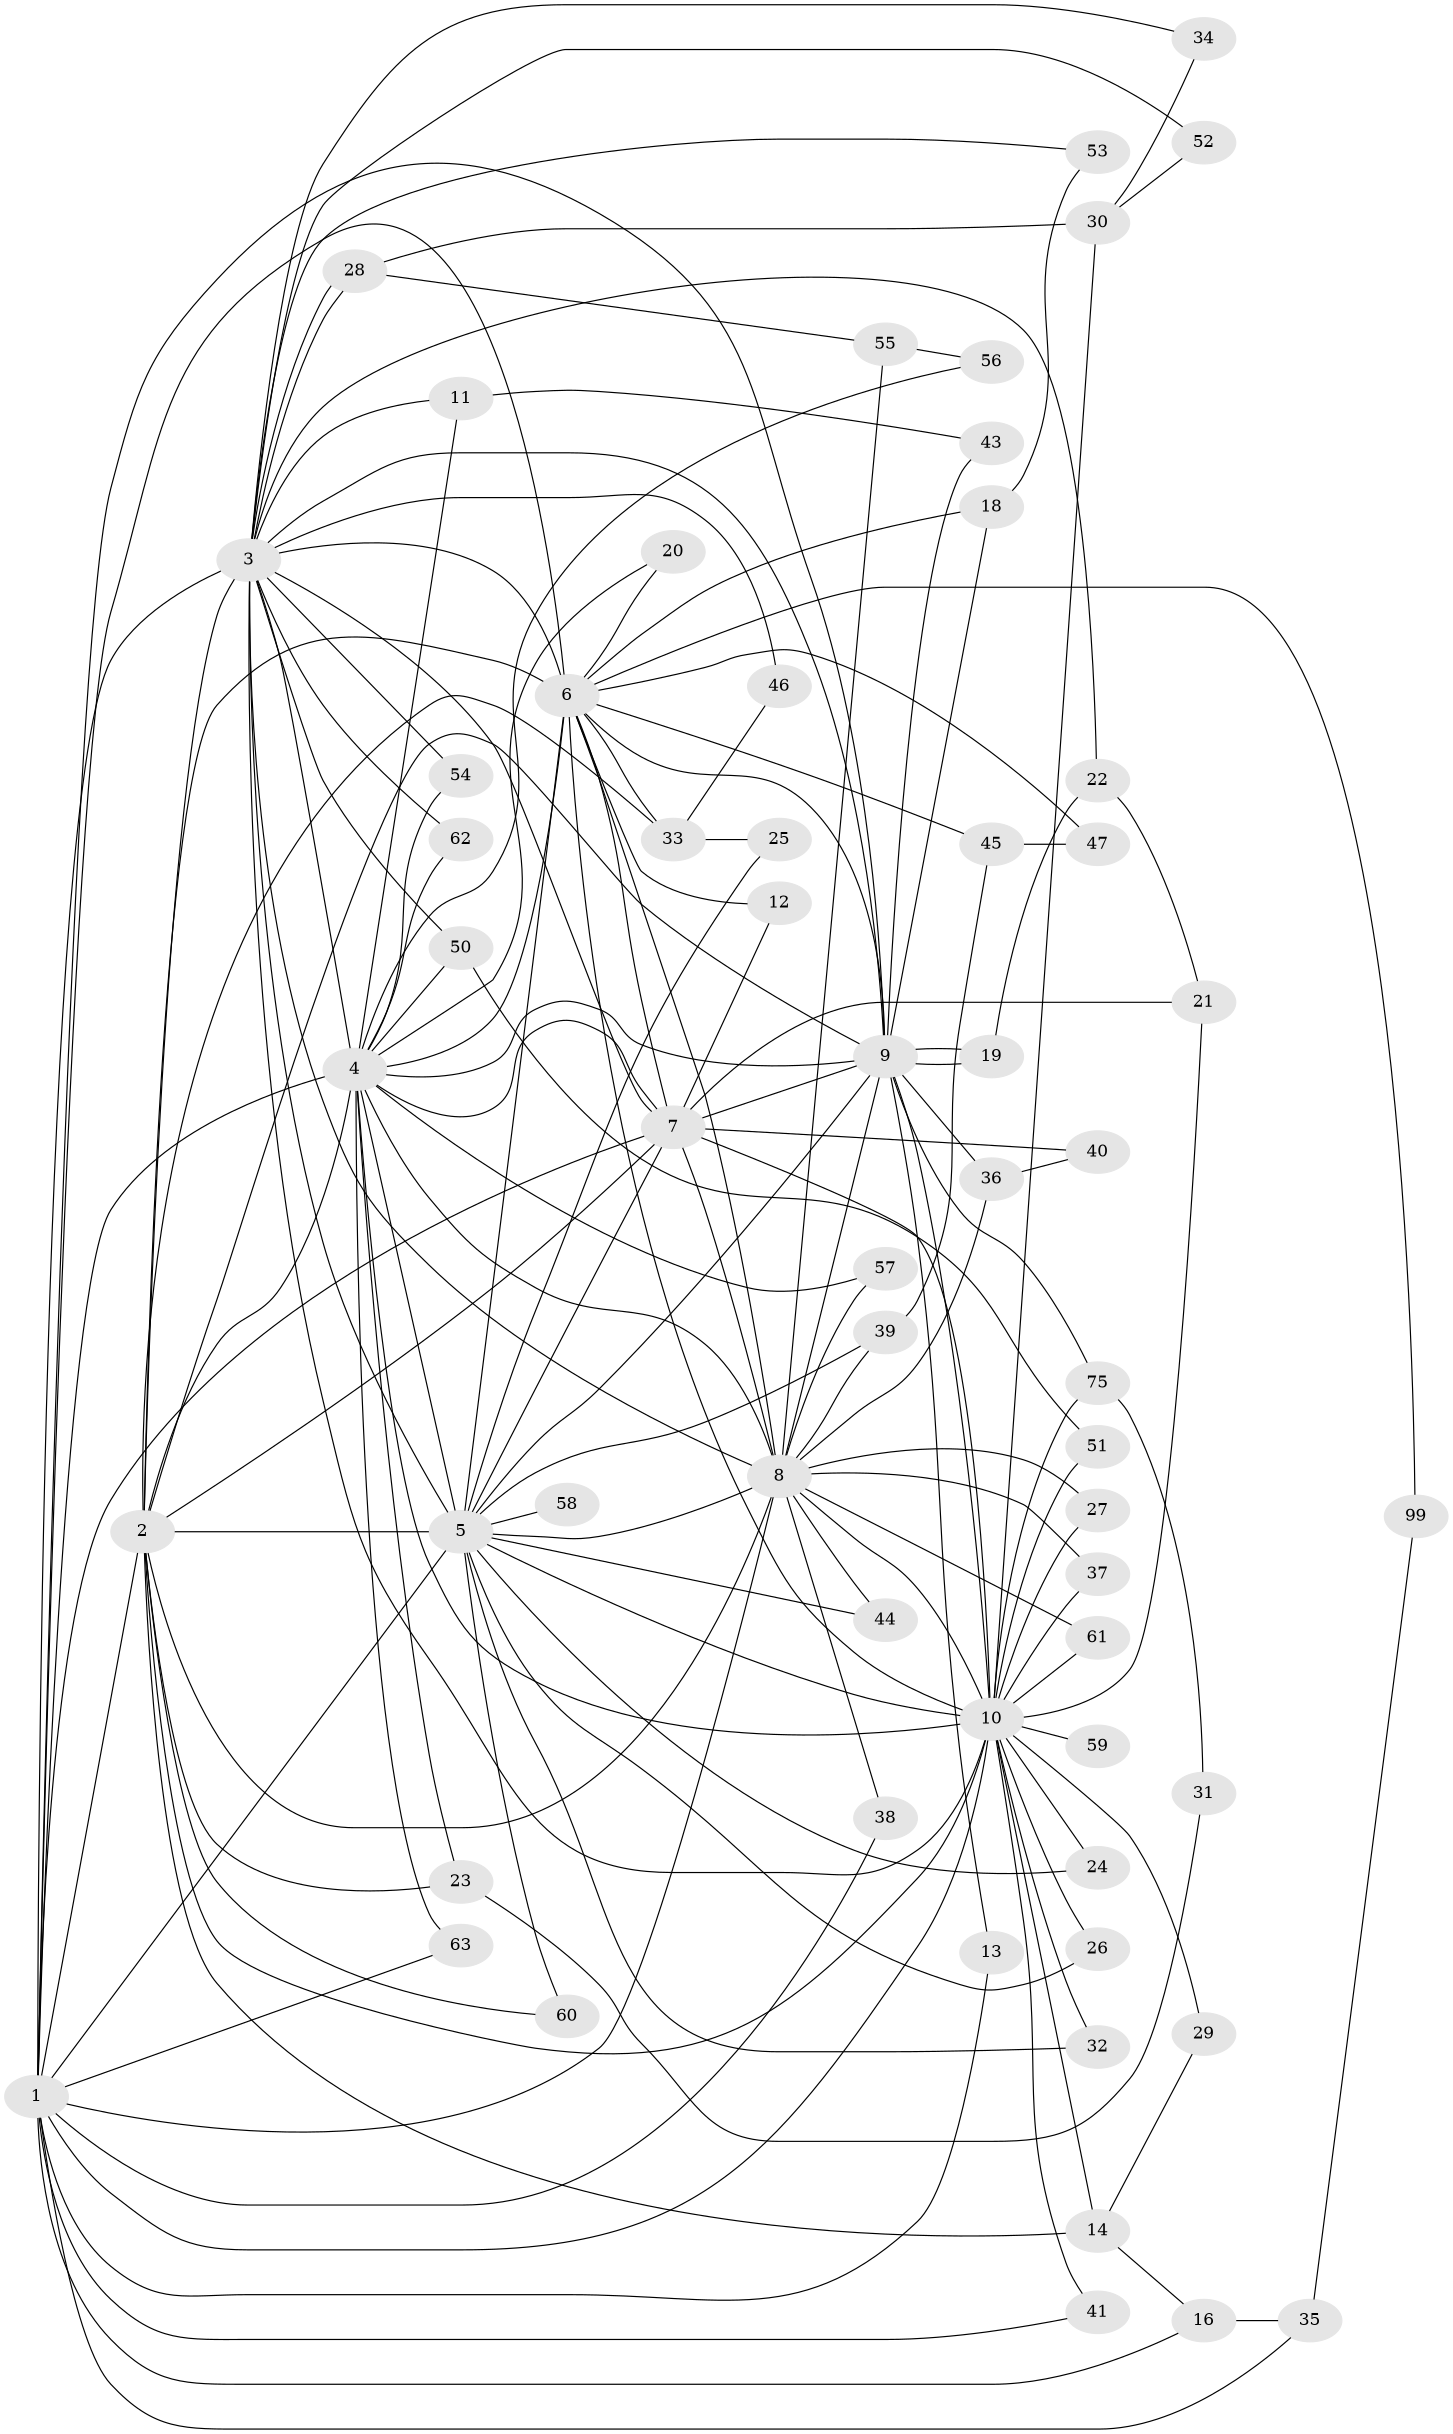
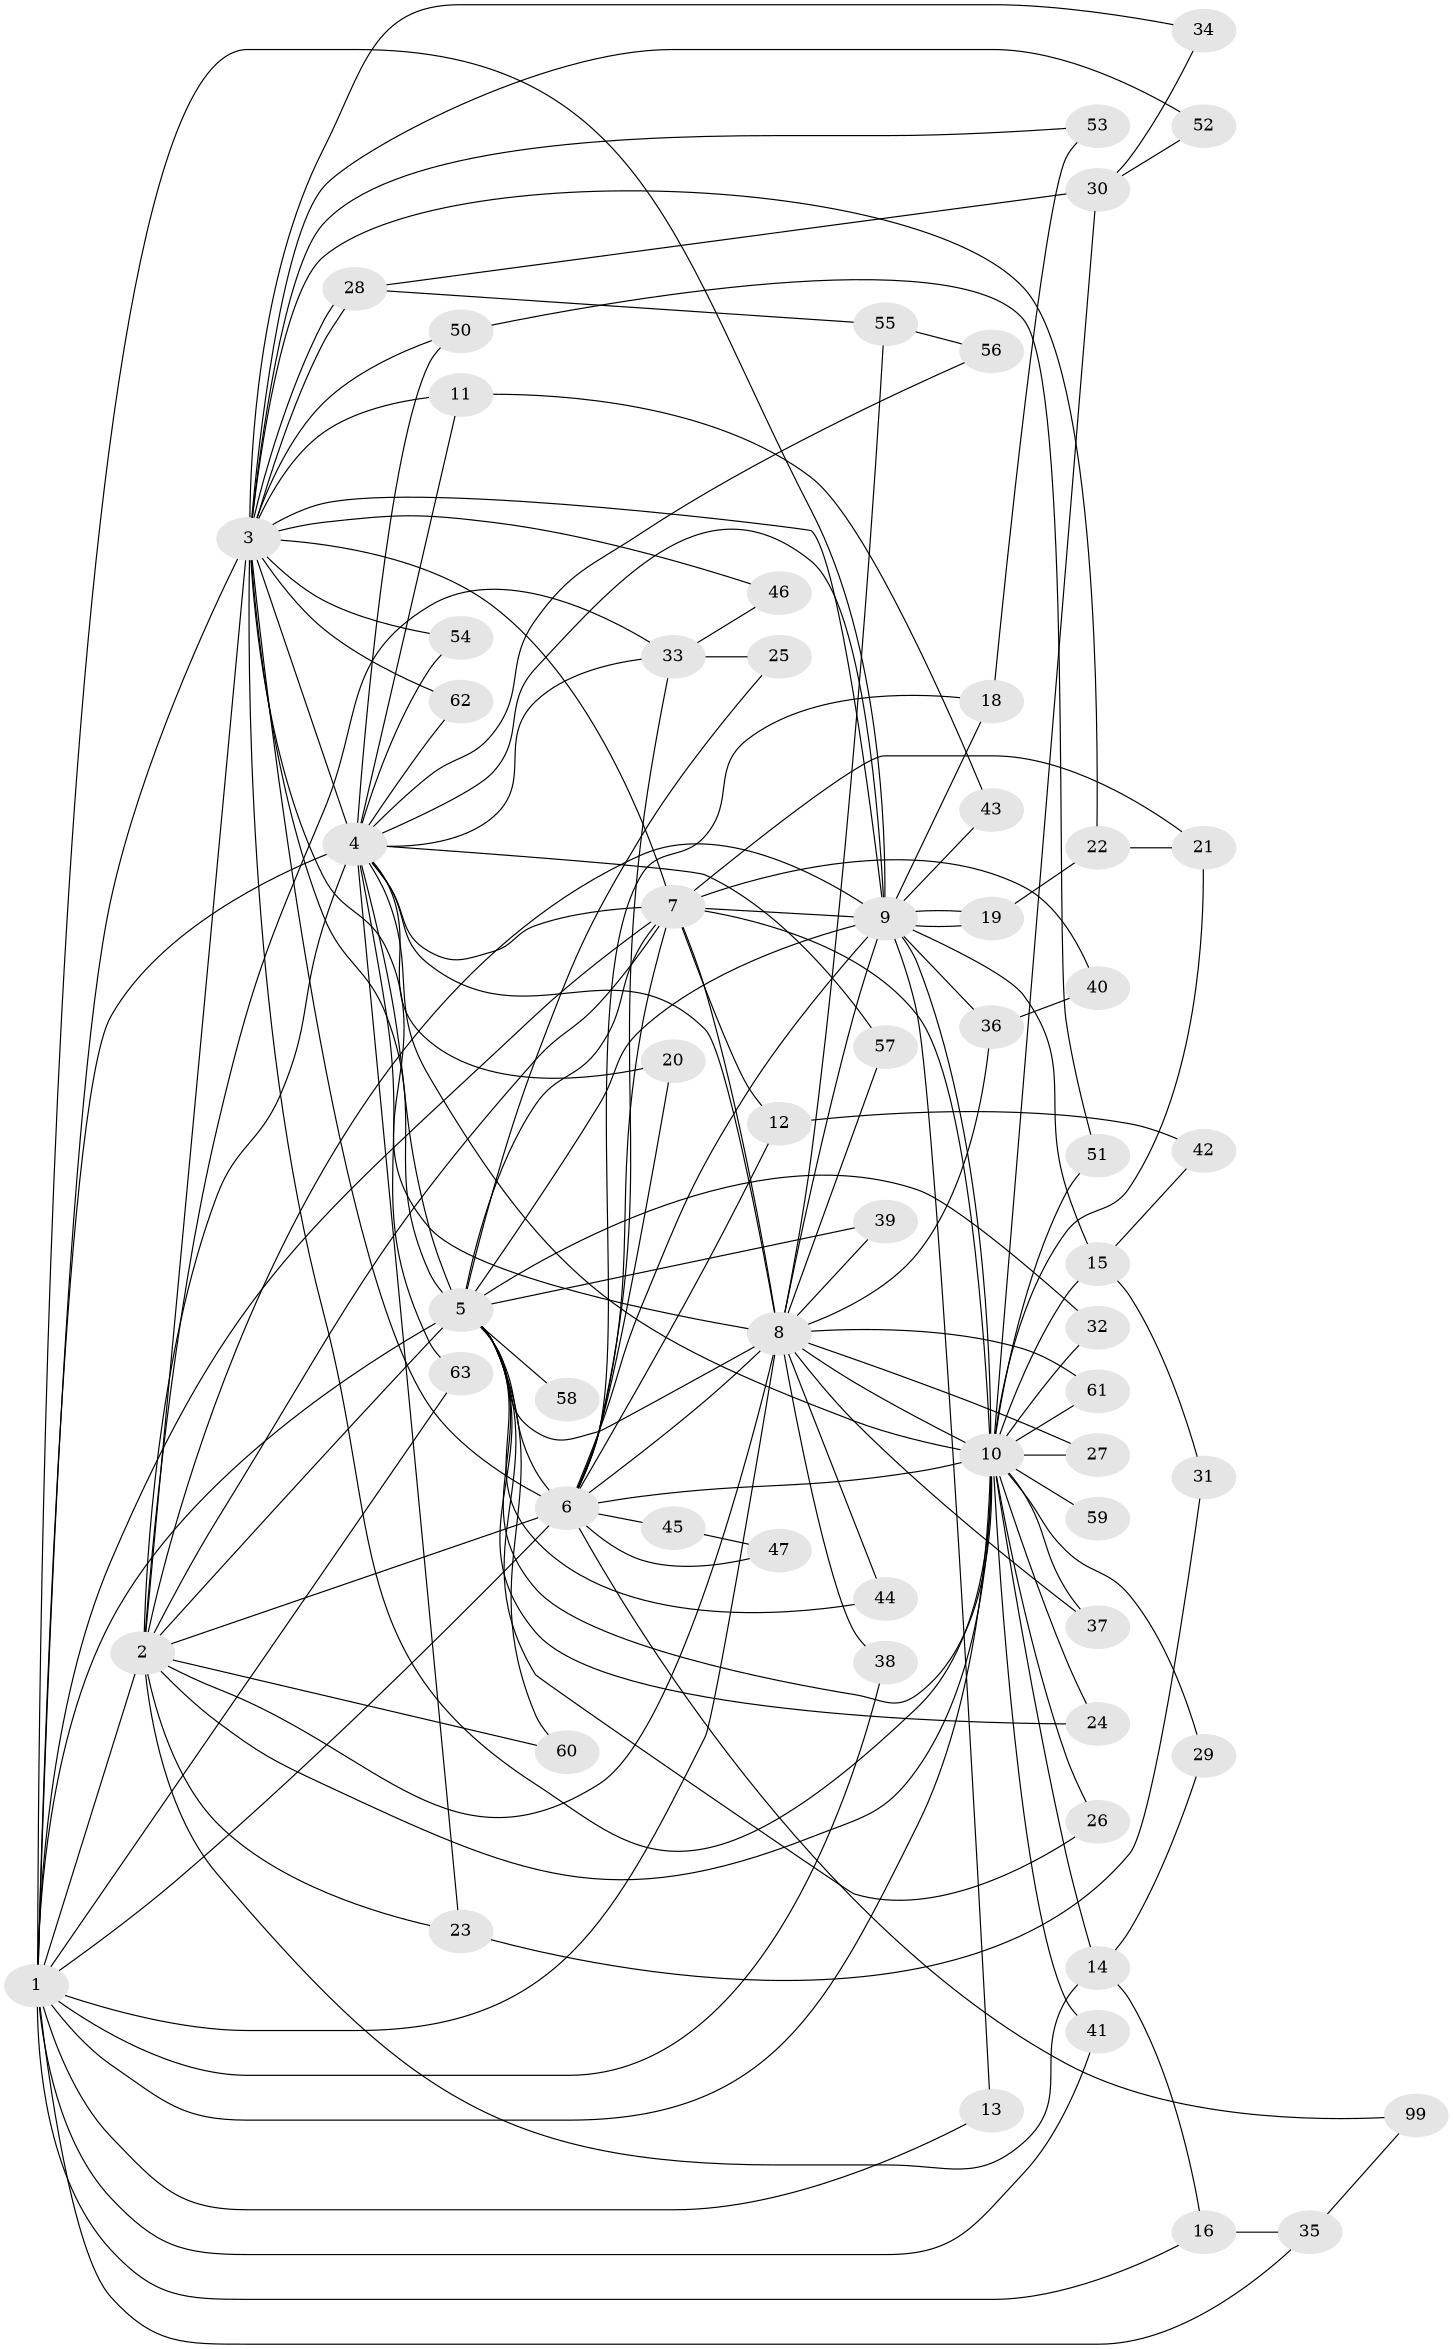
(529, 929) -> (515, 758)
(953, 1094) -> none
none -> (1204, 1151)
(1098, 1383) -> (1098, 1264)
